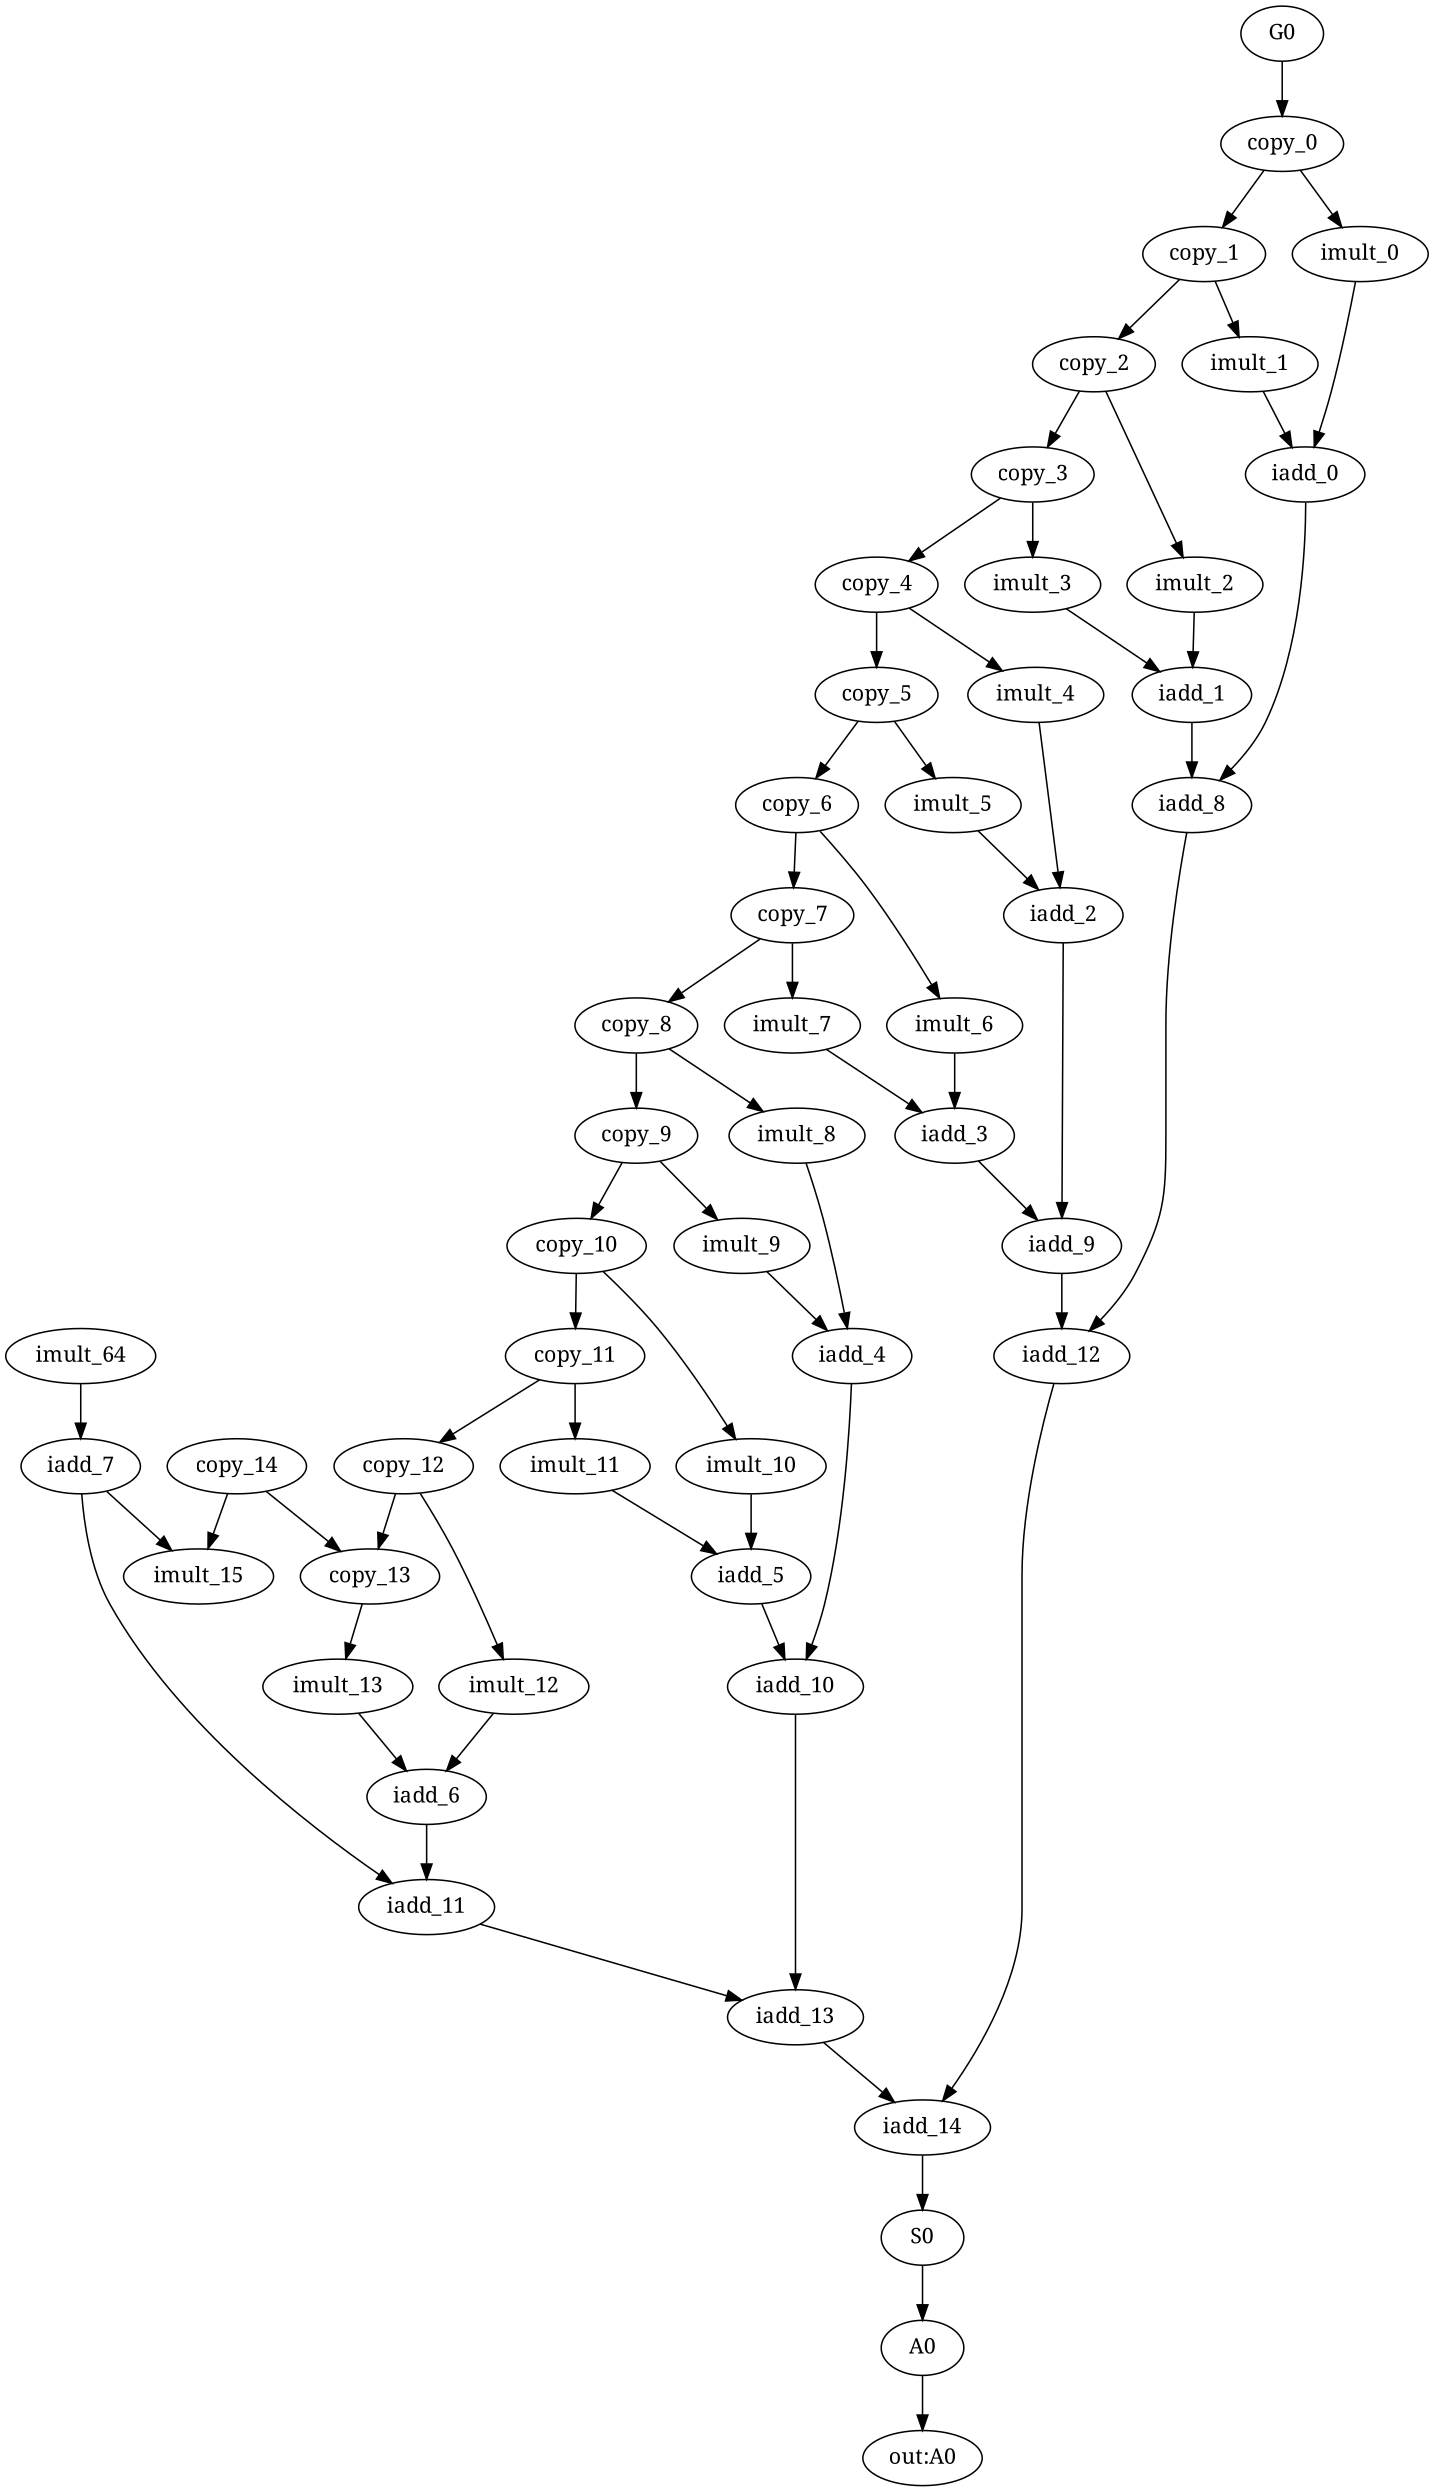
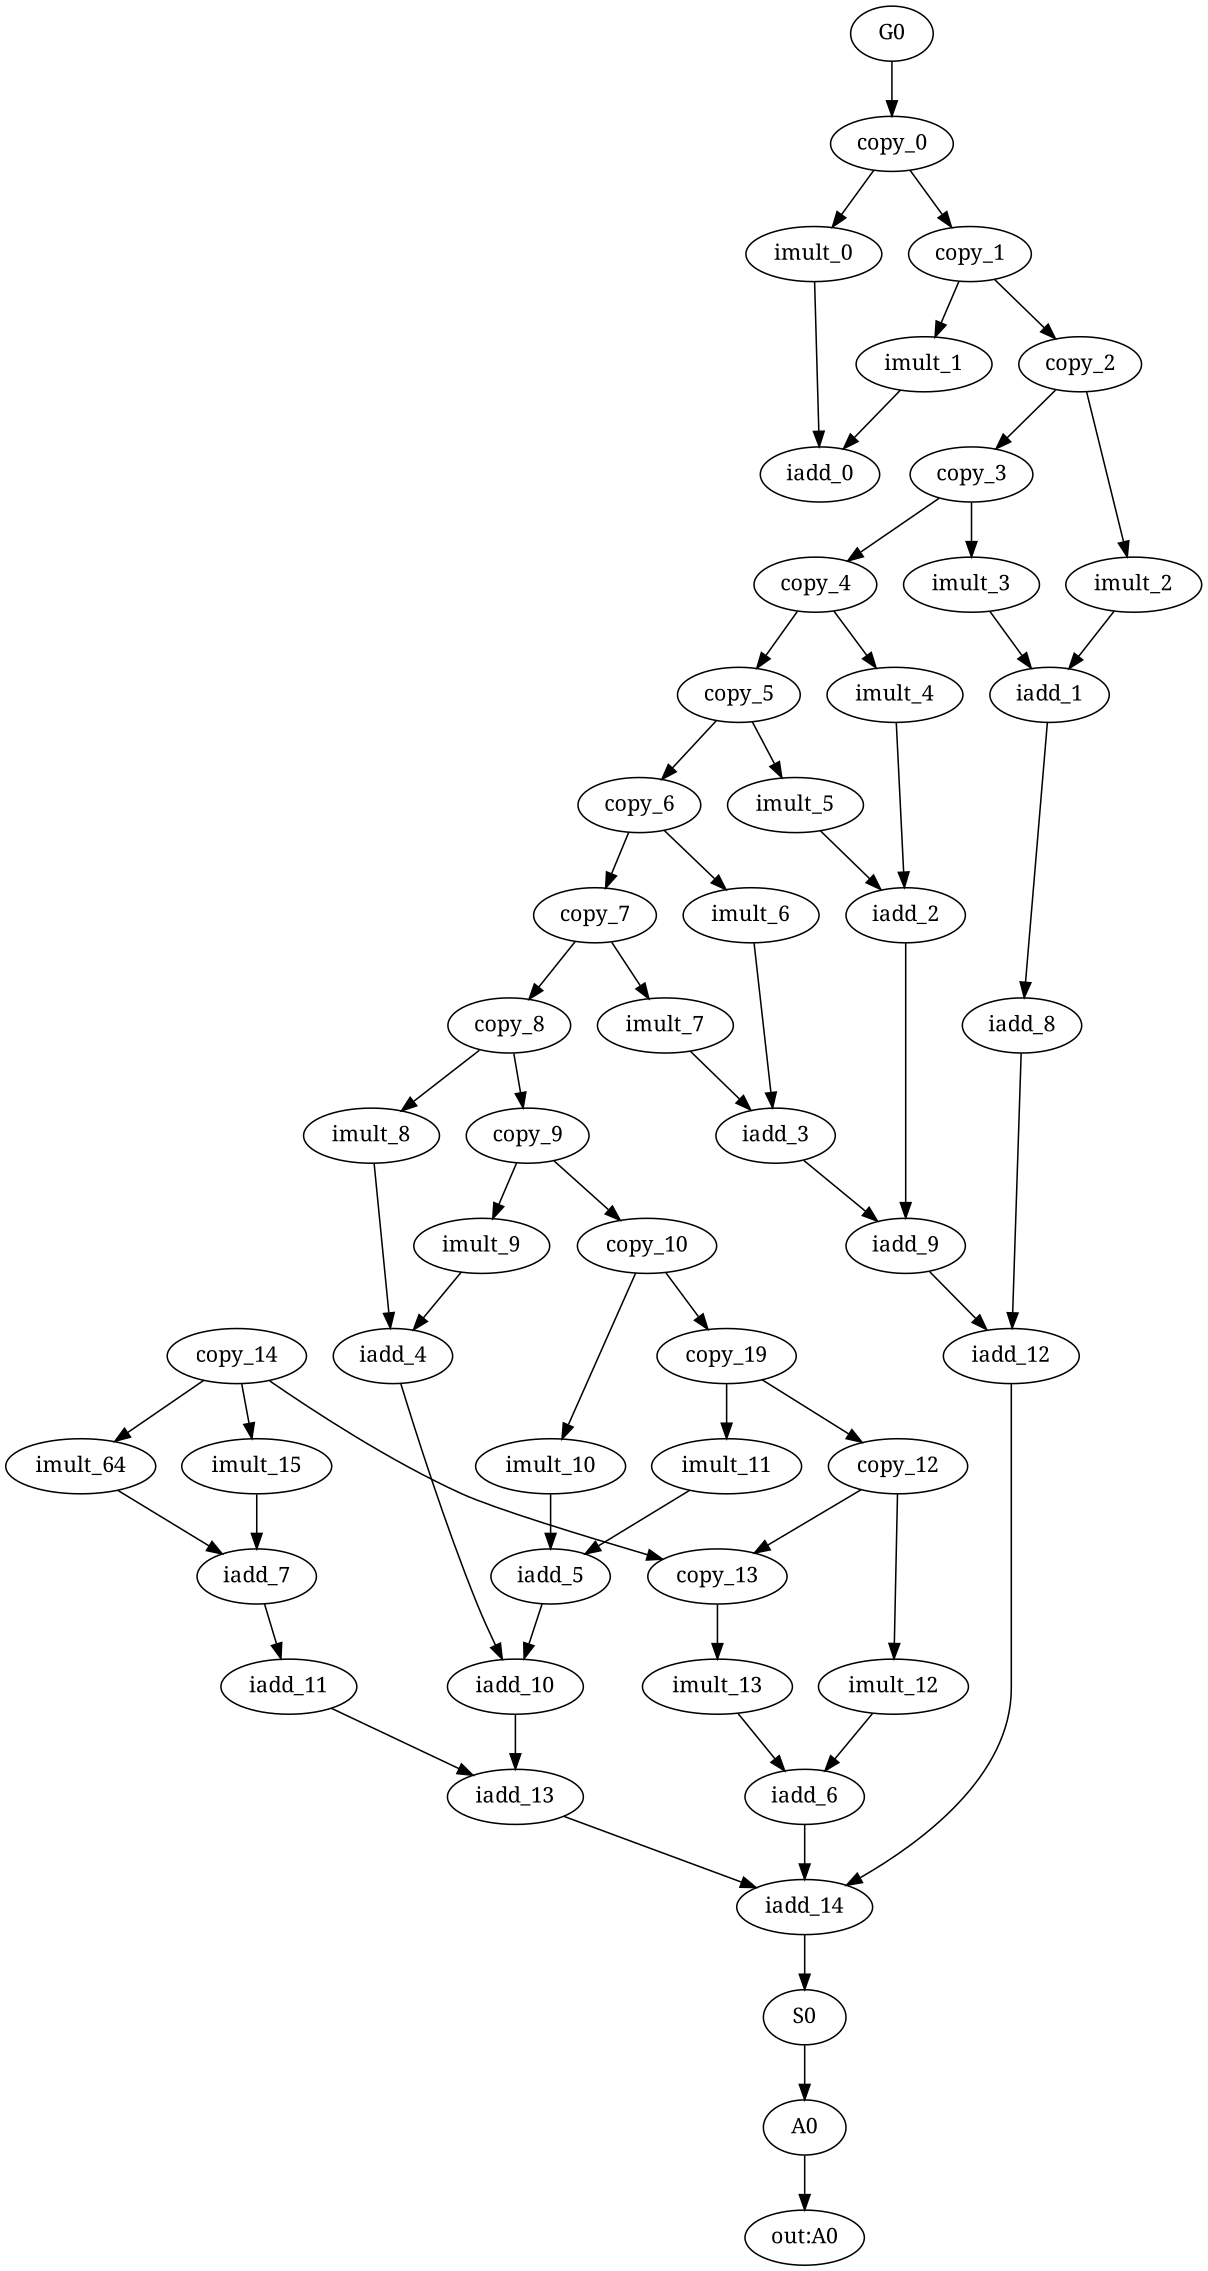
(1291, 643) -> none
(575, 1356) -> (727, 1356)
none -> (166, 1406)
(134, 1516) -> (257, 1514)
(427, 1844) -> (805, 1844)
